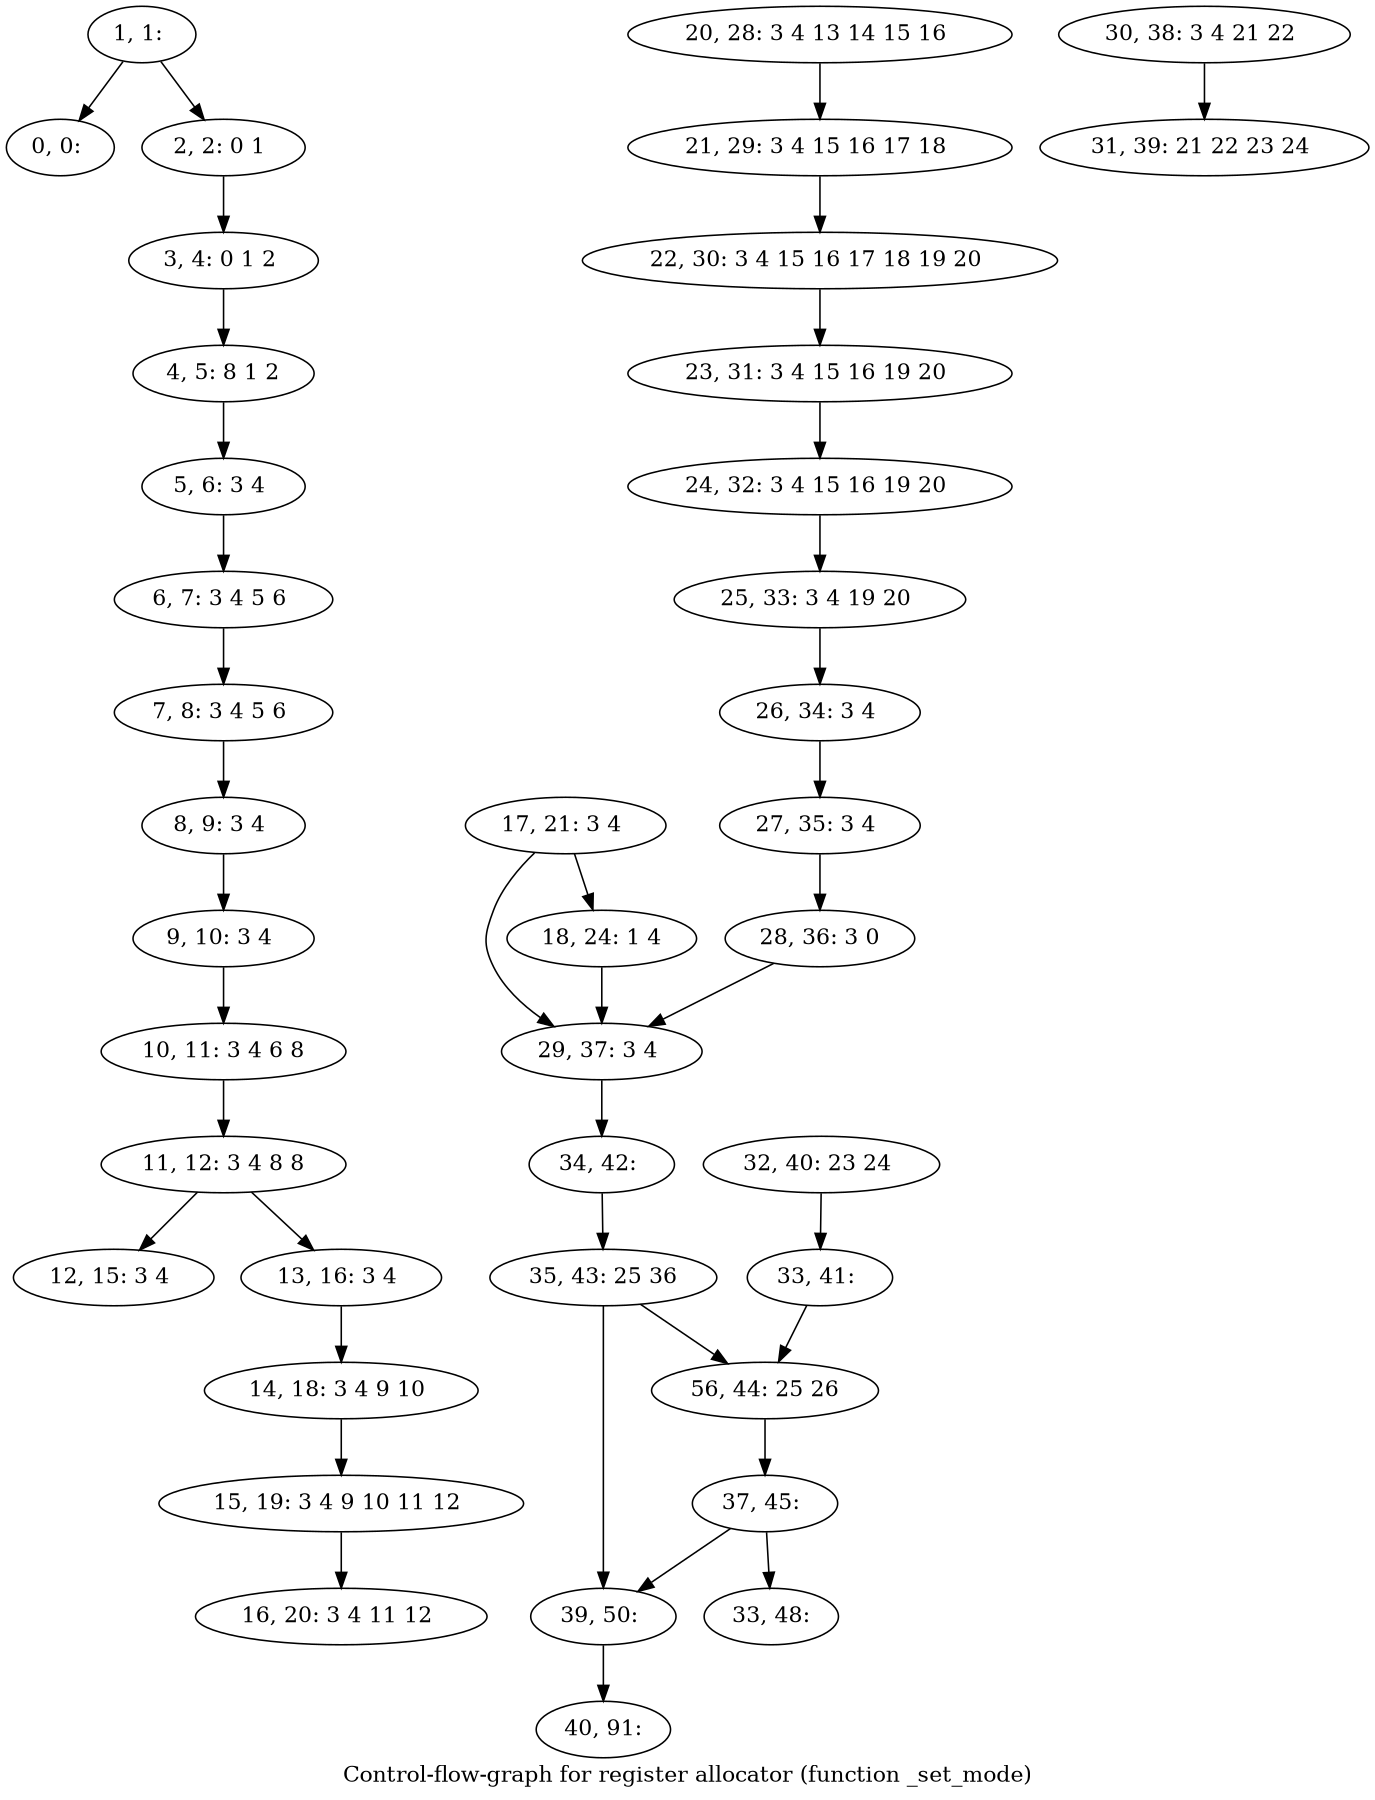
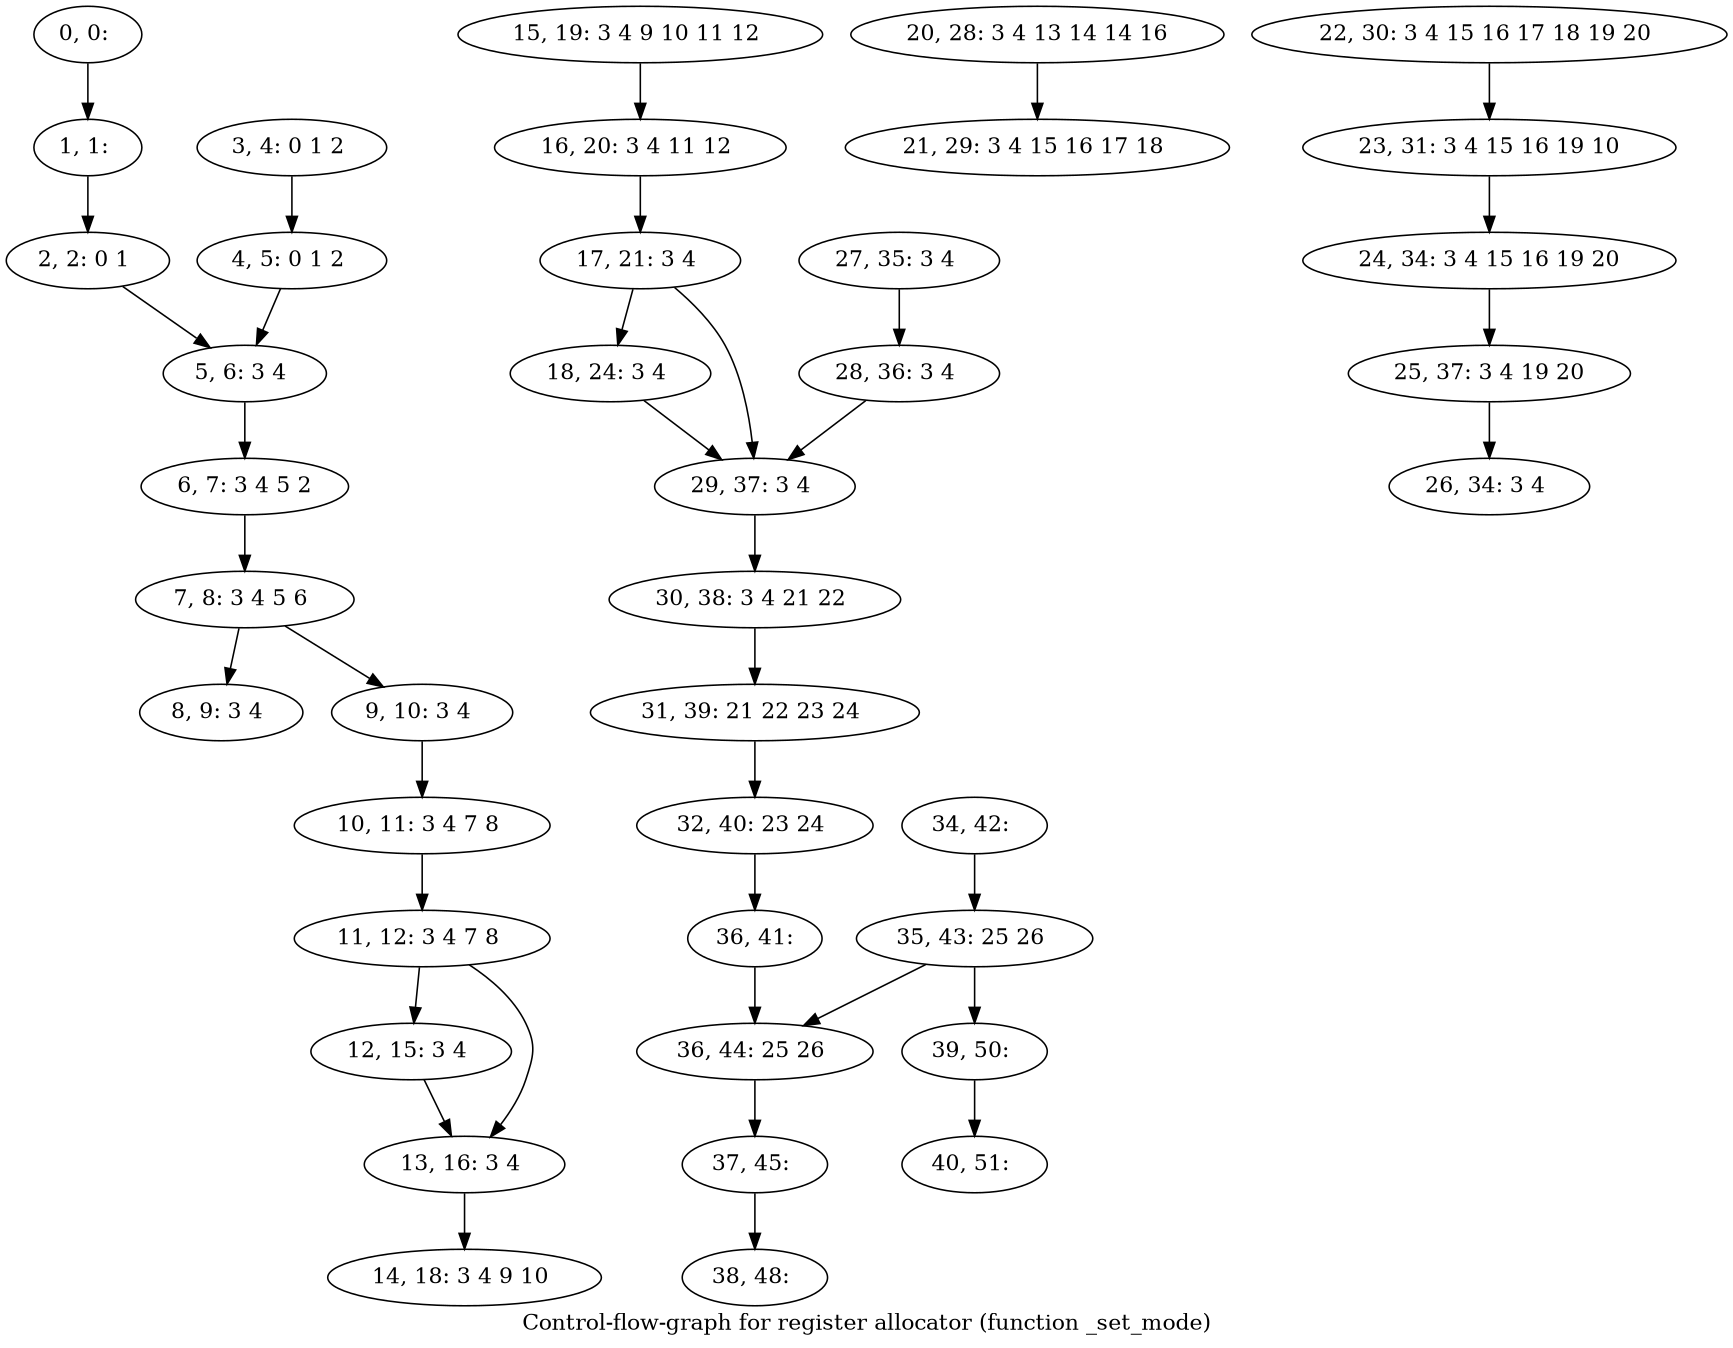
(820, 35) -> (1037, 35)
(106, 85) -> (88, 83)
(224, 196) -> (160, 312)
none -> (640, 196)
(820, 196) -> none
(224, 374) -> (292, 261)
(820, 374) -> (1489, 148)
(820, 487) -> (1489, 261)
(224, 600) -> (245, 487)
(820, 600) -> (1489, 374)
none -> (755, 761)
(820, 761) -> none
(224, 874) -> (327, 652)
(602, 939) -> (611, 374)
(820, 939) -> (899, 374)
(224, 1052) -> (422, 826)
(602, 1100) -> (755, 535)
none -> (434, 1101)
(224, 1165) -> (422, 939)
(603, 1278) -> (975, 939)
(820, 1278) -> (755, 939)
(765, 1391) -> (755, 1052)
(341, 1439) -> none
(691, 1555) -> none
(771, 1617) -> (755, 1278)
(603, 1730) -> (975, 1165)
